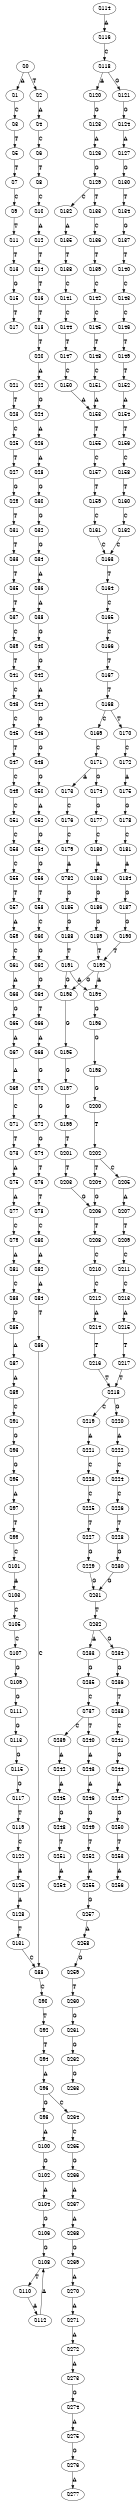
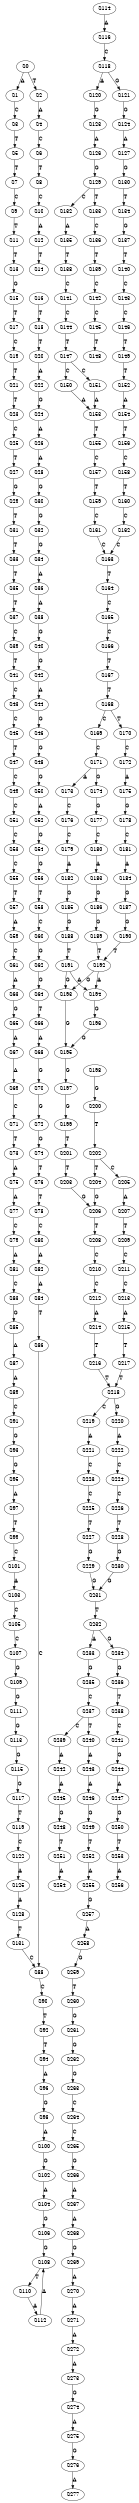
(39, 282) -> none
none -> (14, 357)
(95, 370) -> (79, 370)
(67, 879) -> (67, 879)
(95, 1045) -> (82, 1037)
(88, 1712) -> (88, 1712)
(57, 2102) -> (73, 2102)
